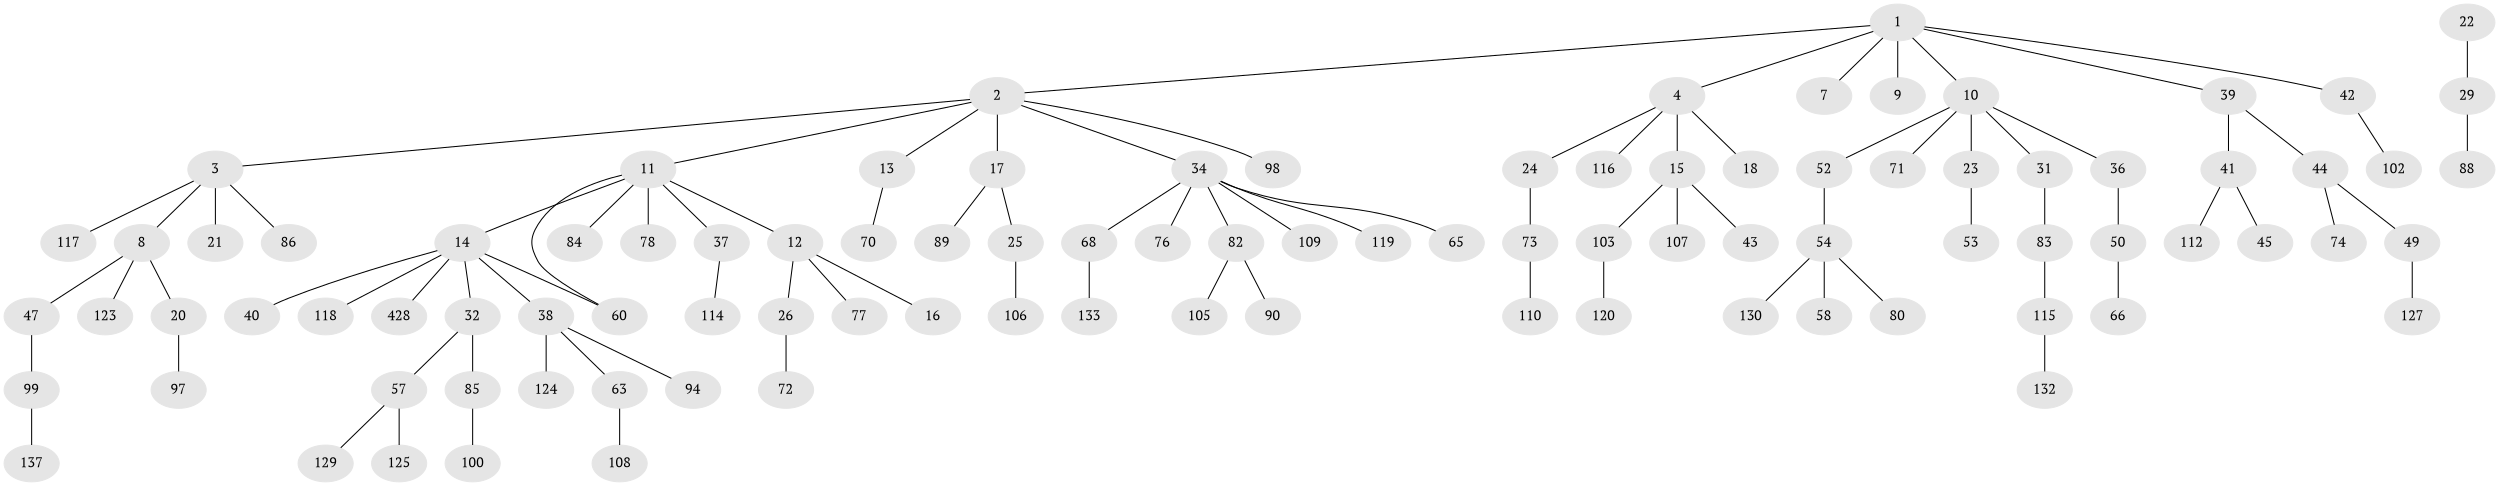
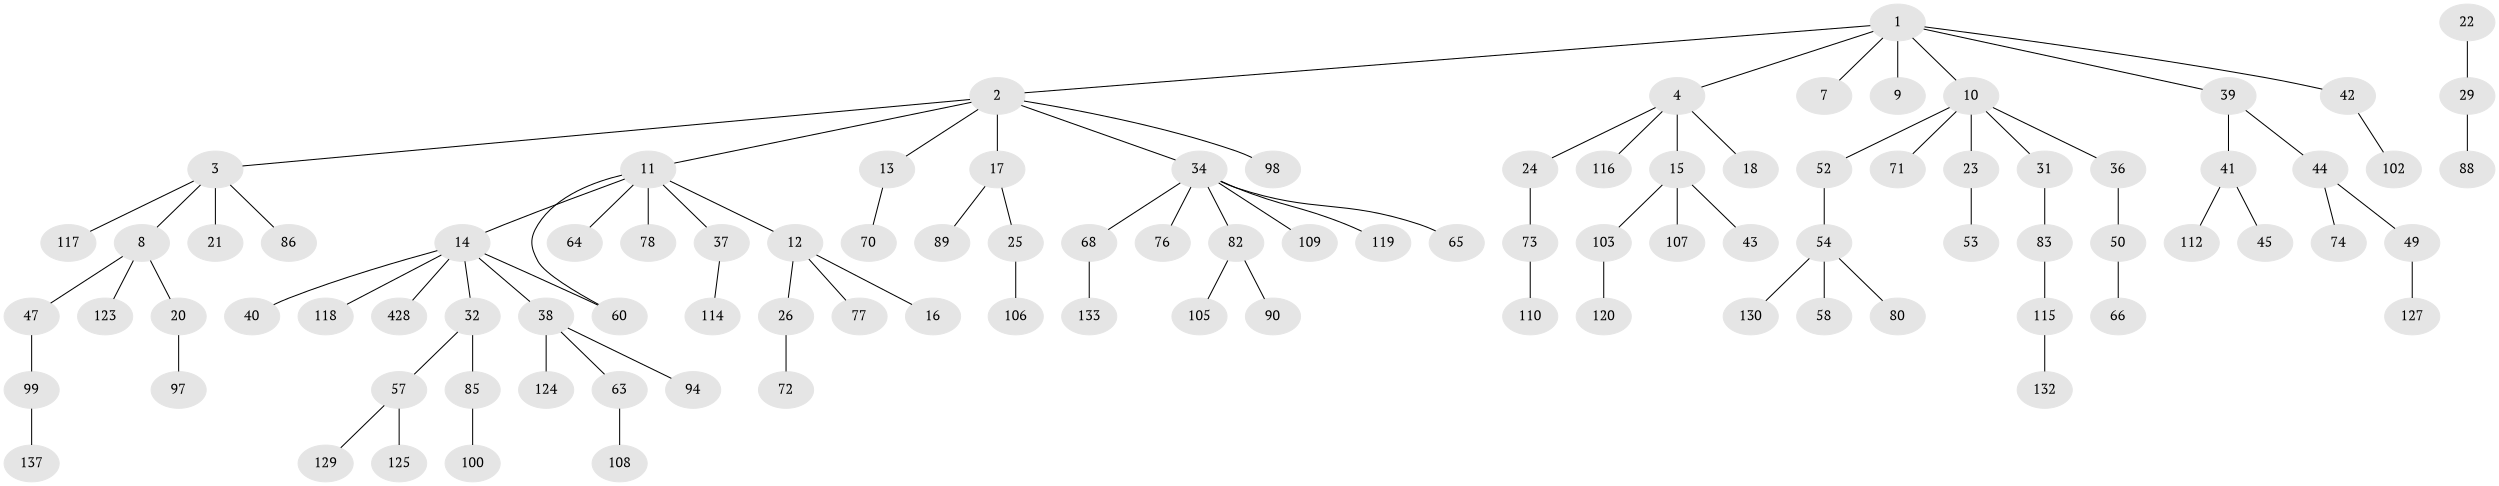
(575, 243) -> (575, 243)
